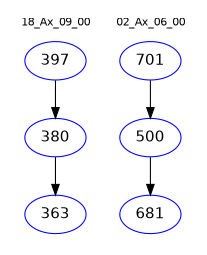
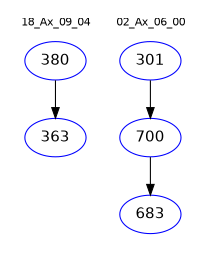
(56, 23) -> (56, 23)
(55, 61) -> none
(150, 61) -> (150, 61)
(150, 138) -> (150, 138)
(150, 214) -> (150, 214)
